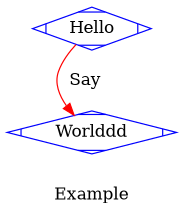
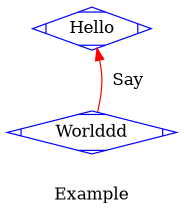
(58, 73) -> (102, 86)
